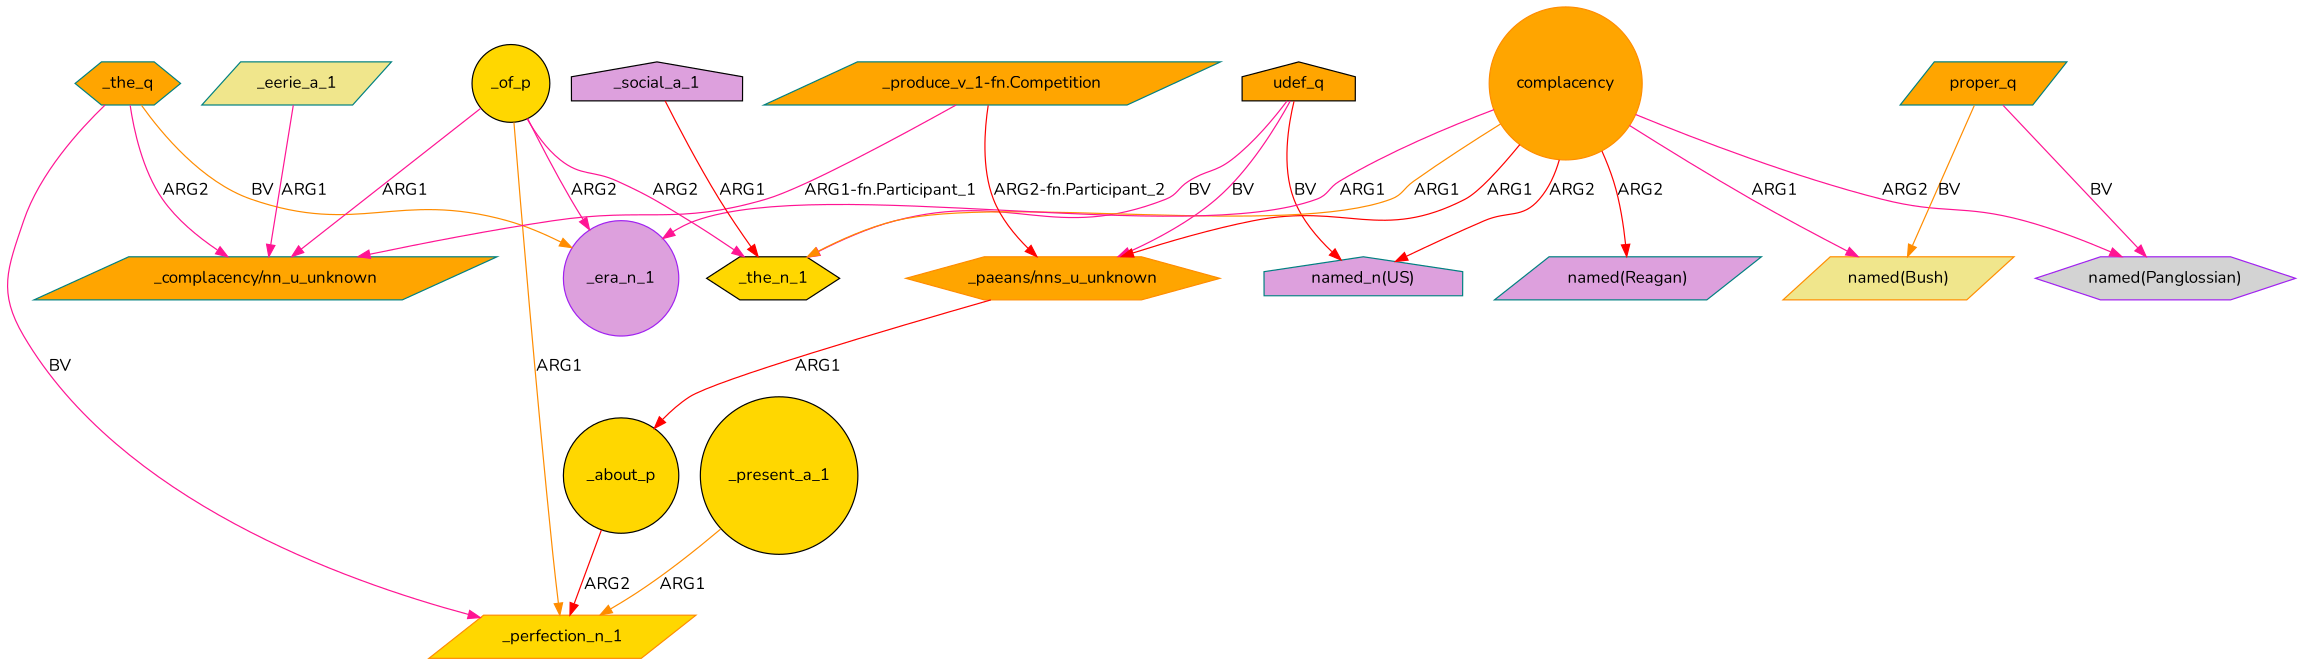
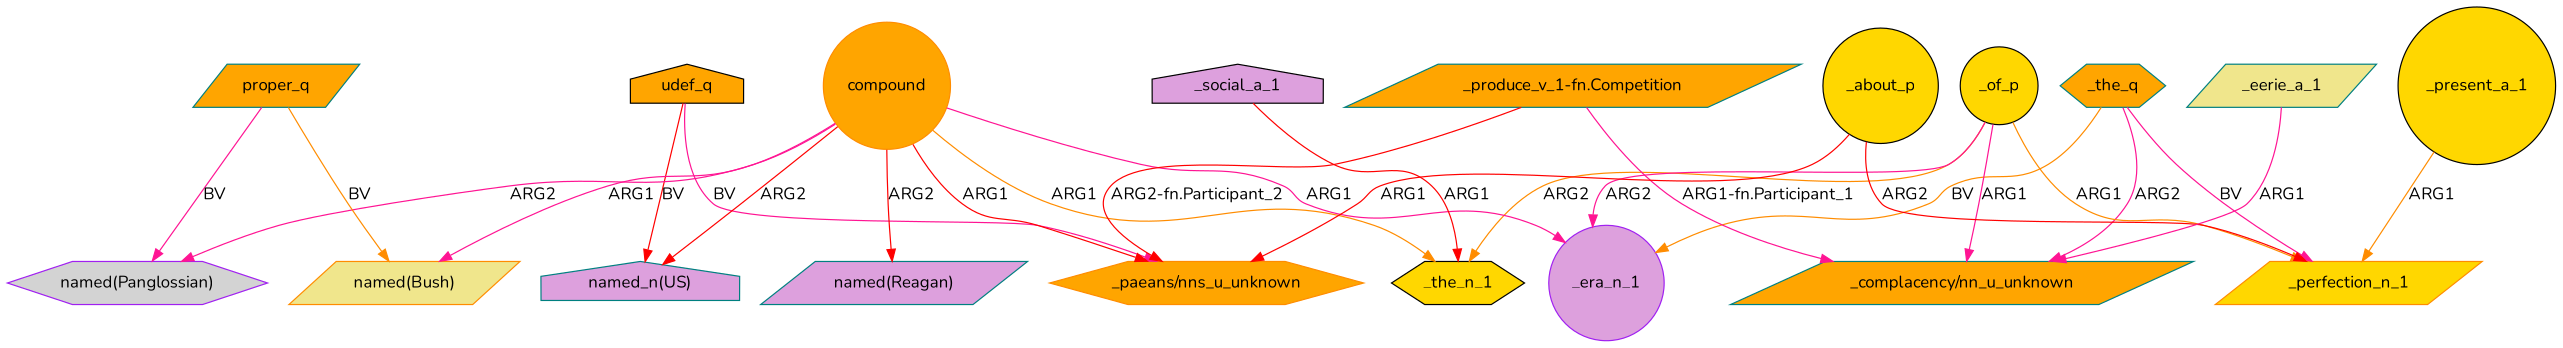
(1566, 83) -> (887, 86)
(627, 186) -> (1797, 180)
(1145, 206) -> none
(822, 350) -> (1552, 176)
